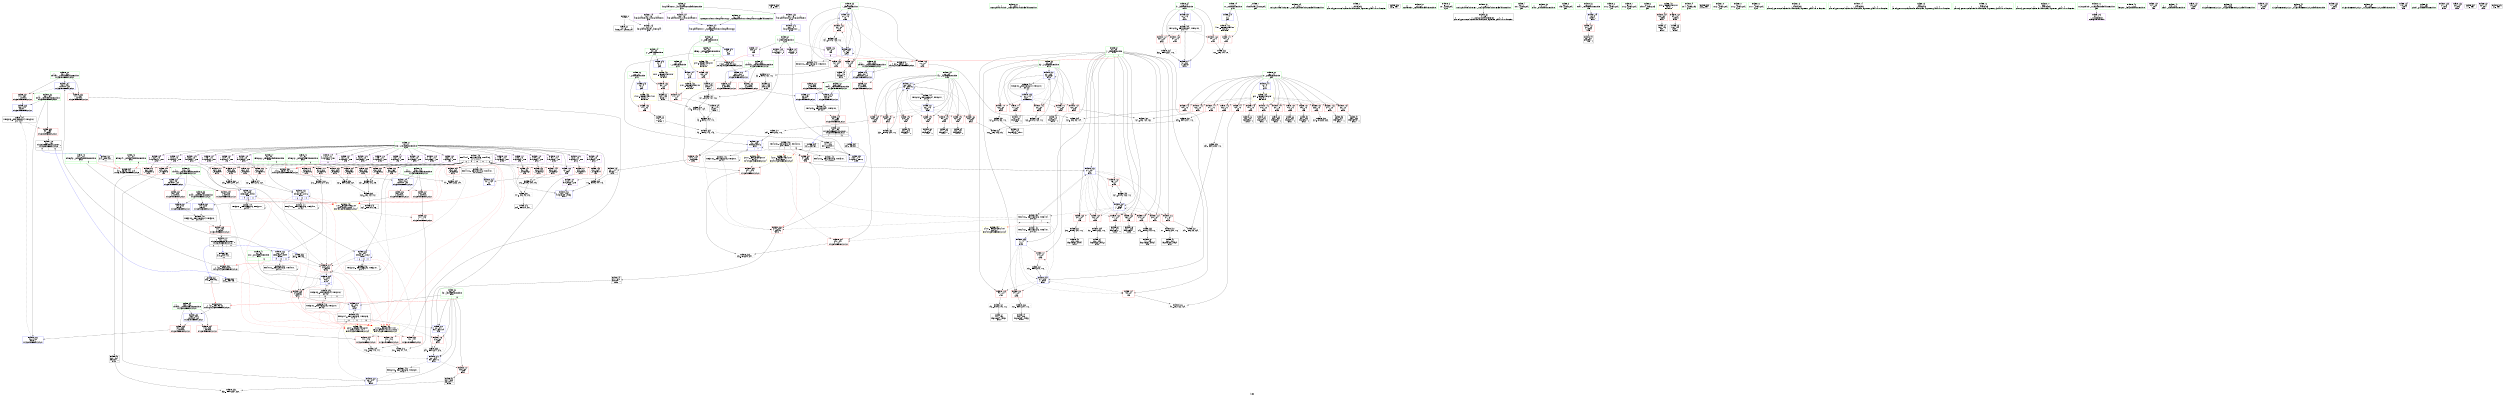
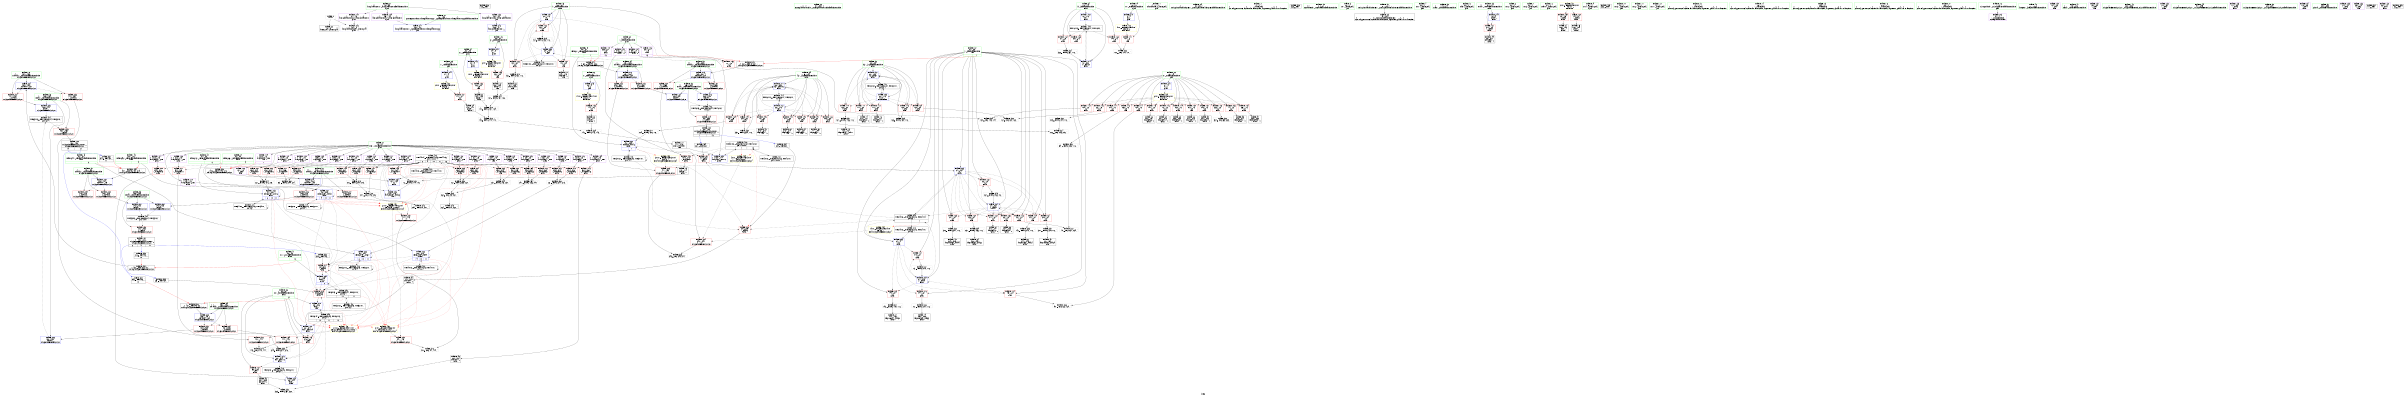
(381, 213) -> (449, 221)
